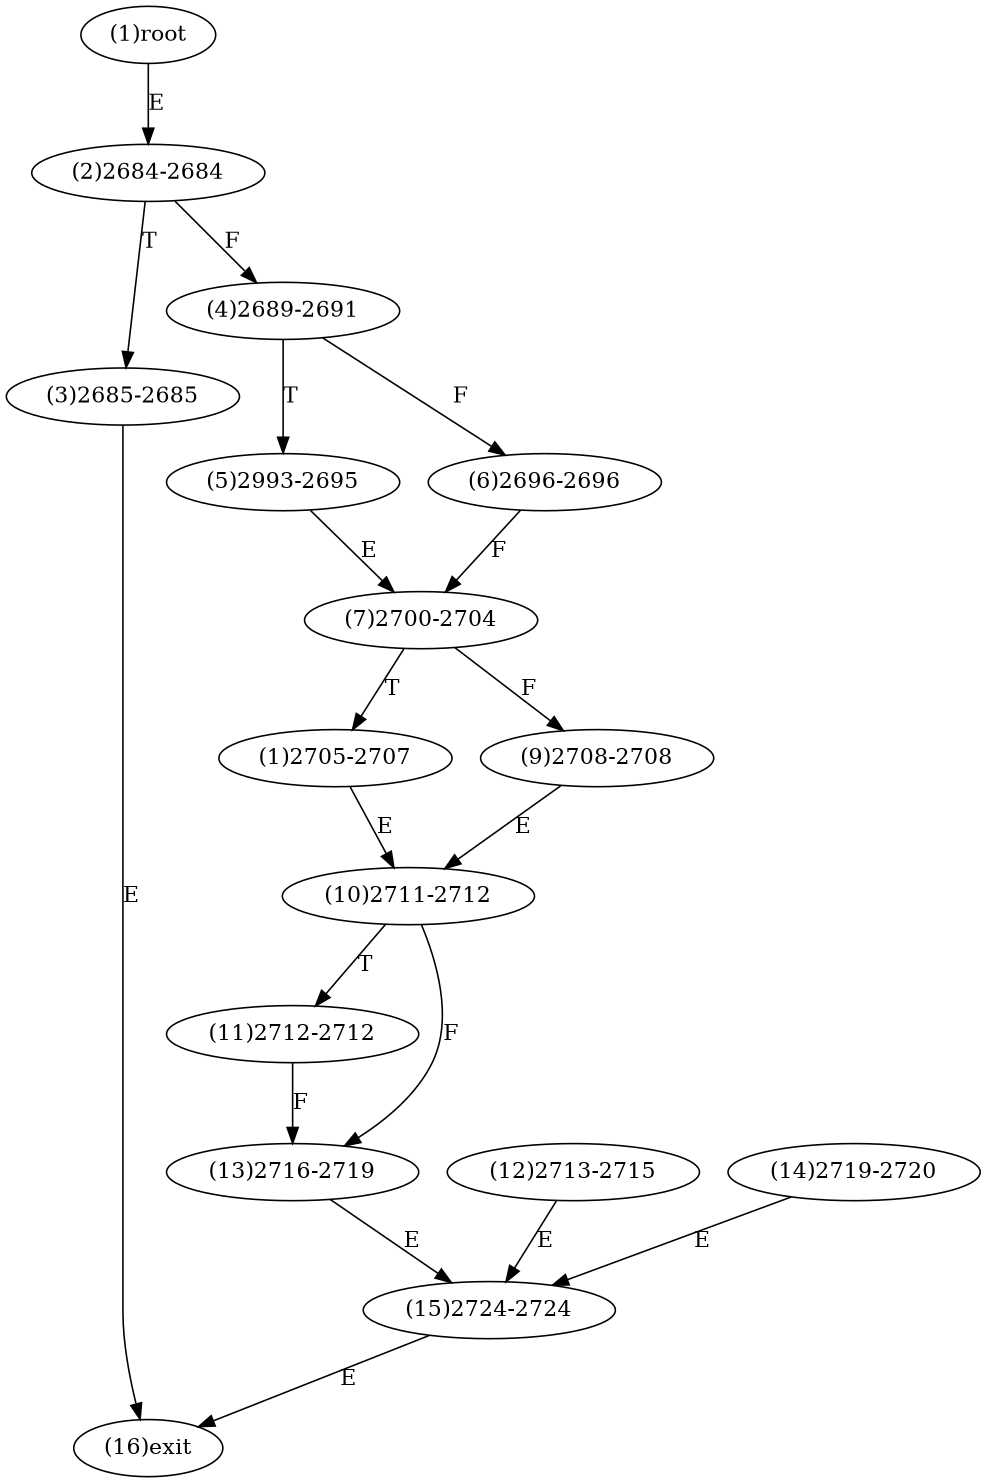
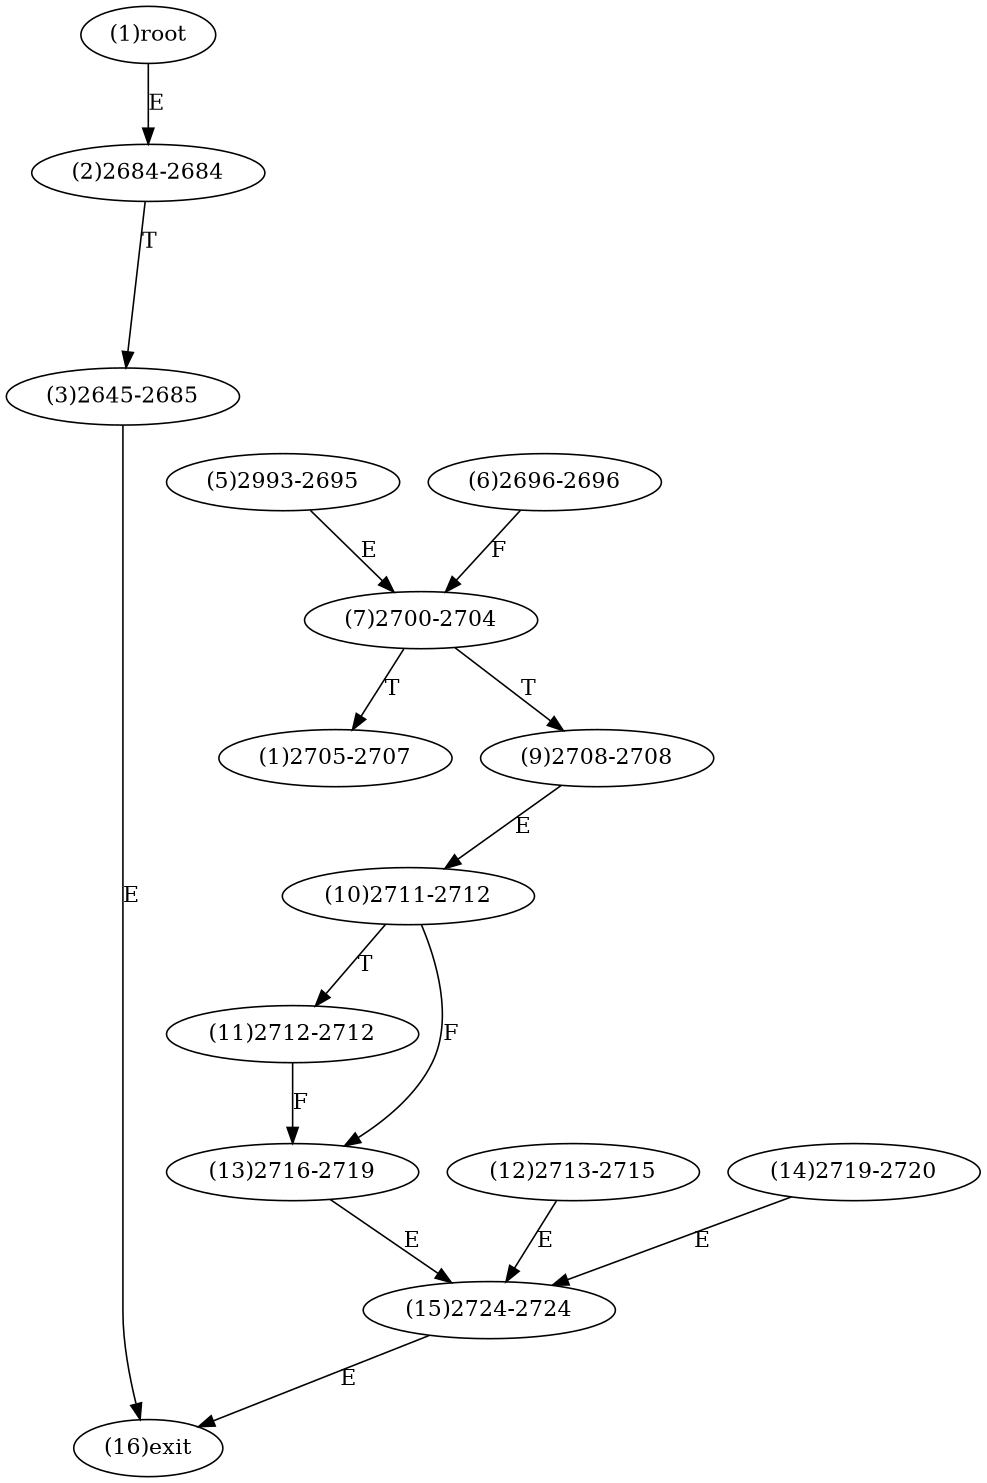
(283, 311) -> none
(123, 397) -> (123, 397)
(529, 689) -> (529, 689)
(368, 820) -> none
